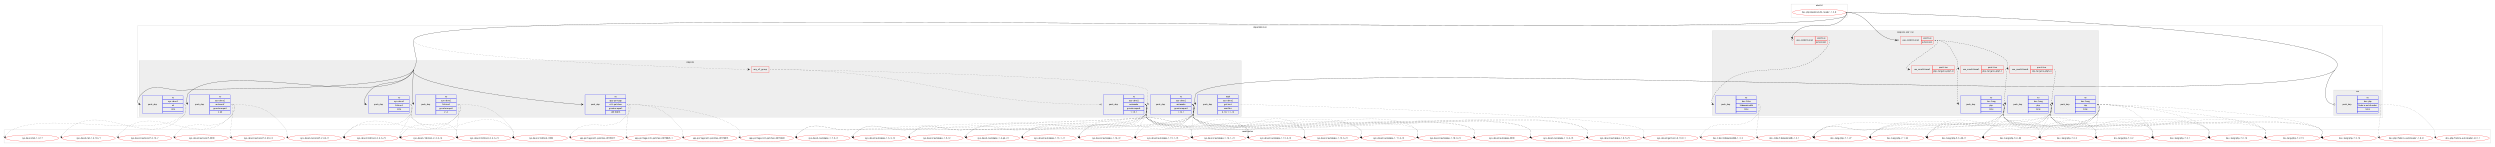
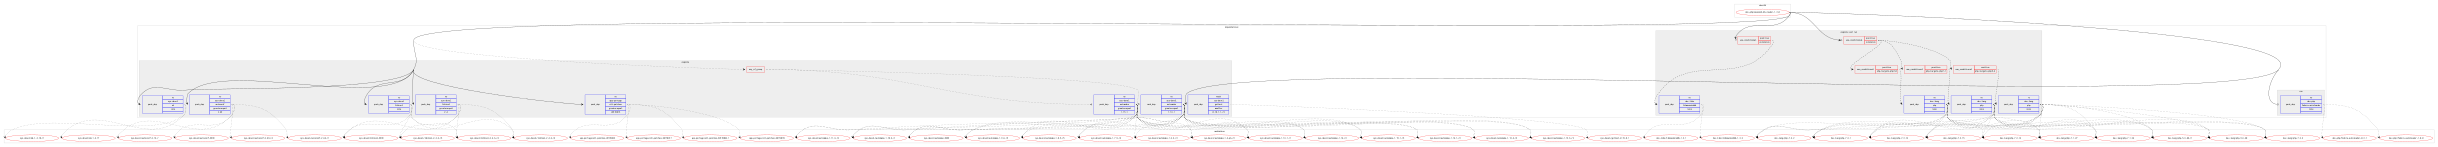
(937, 138) -> none
